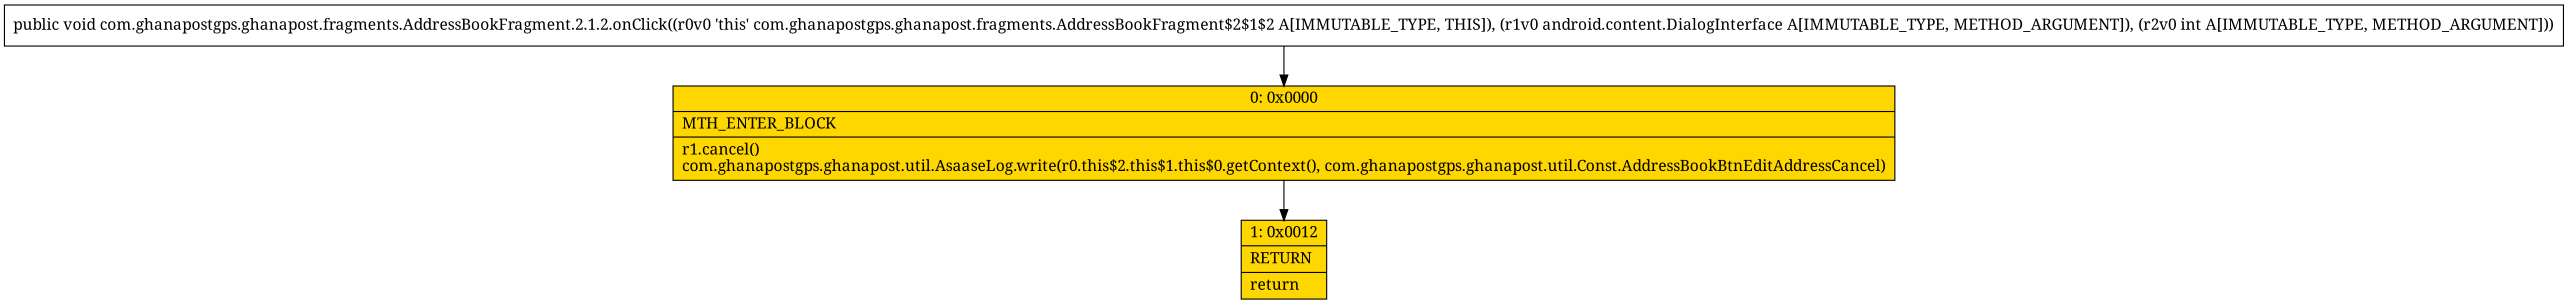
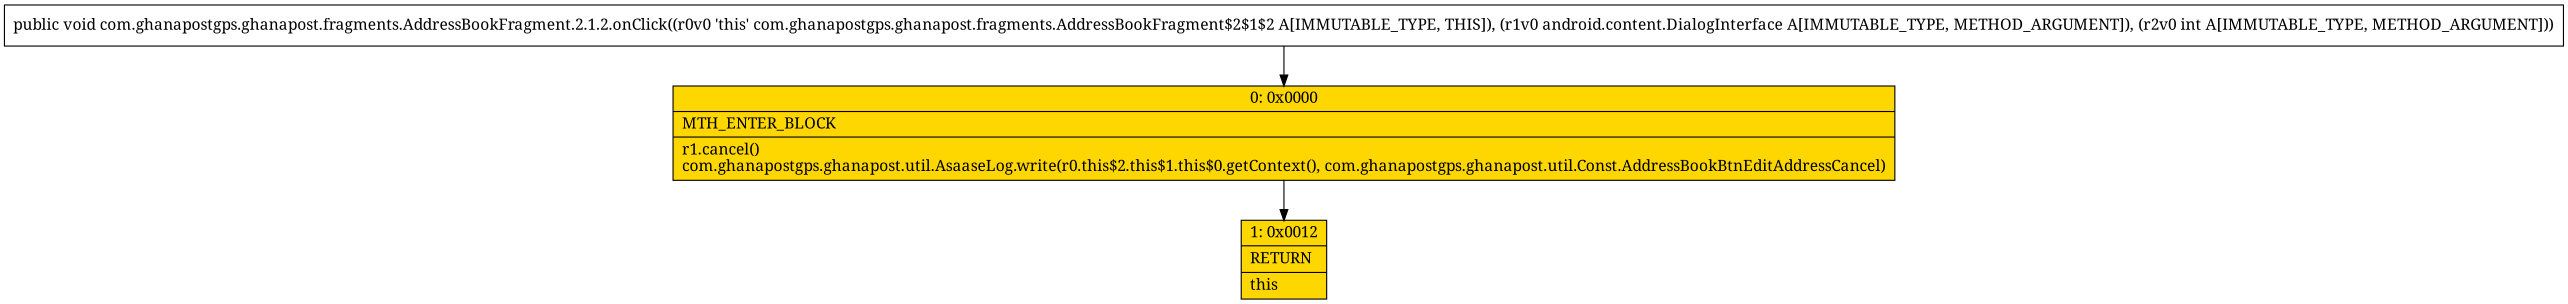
(1275, 285) -> (1264, 285)
